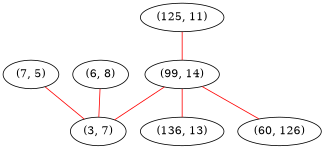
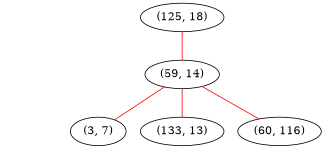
(182, 17) -> (182, 17)
(31, 74) -> none
(101, 74) -> none
(182, 74) -> (182, 74)
(182, 131) -> (182, 131)
(280, 131) -> (280, 131)
